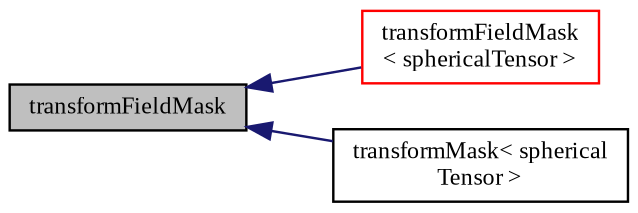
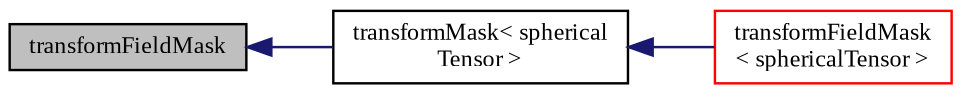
(316, 75) -> (684, 47)
